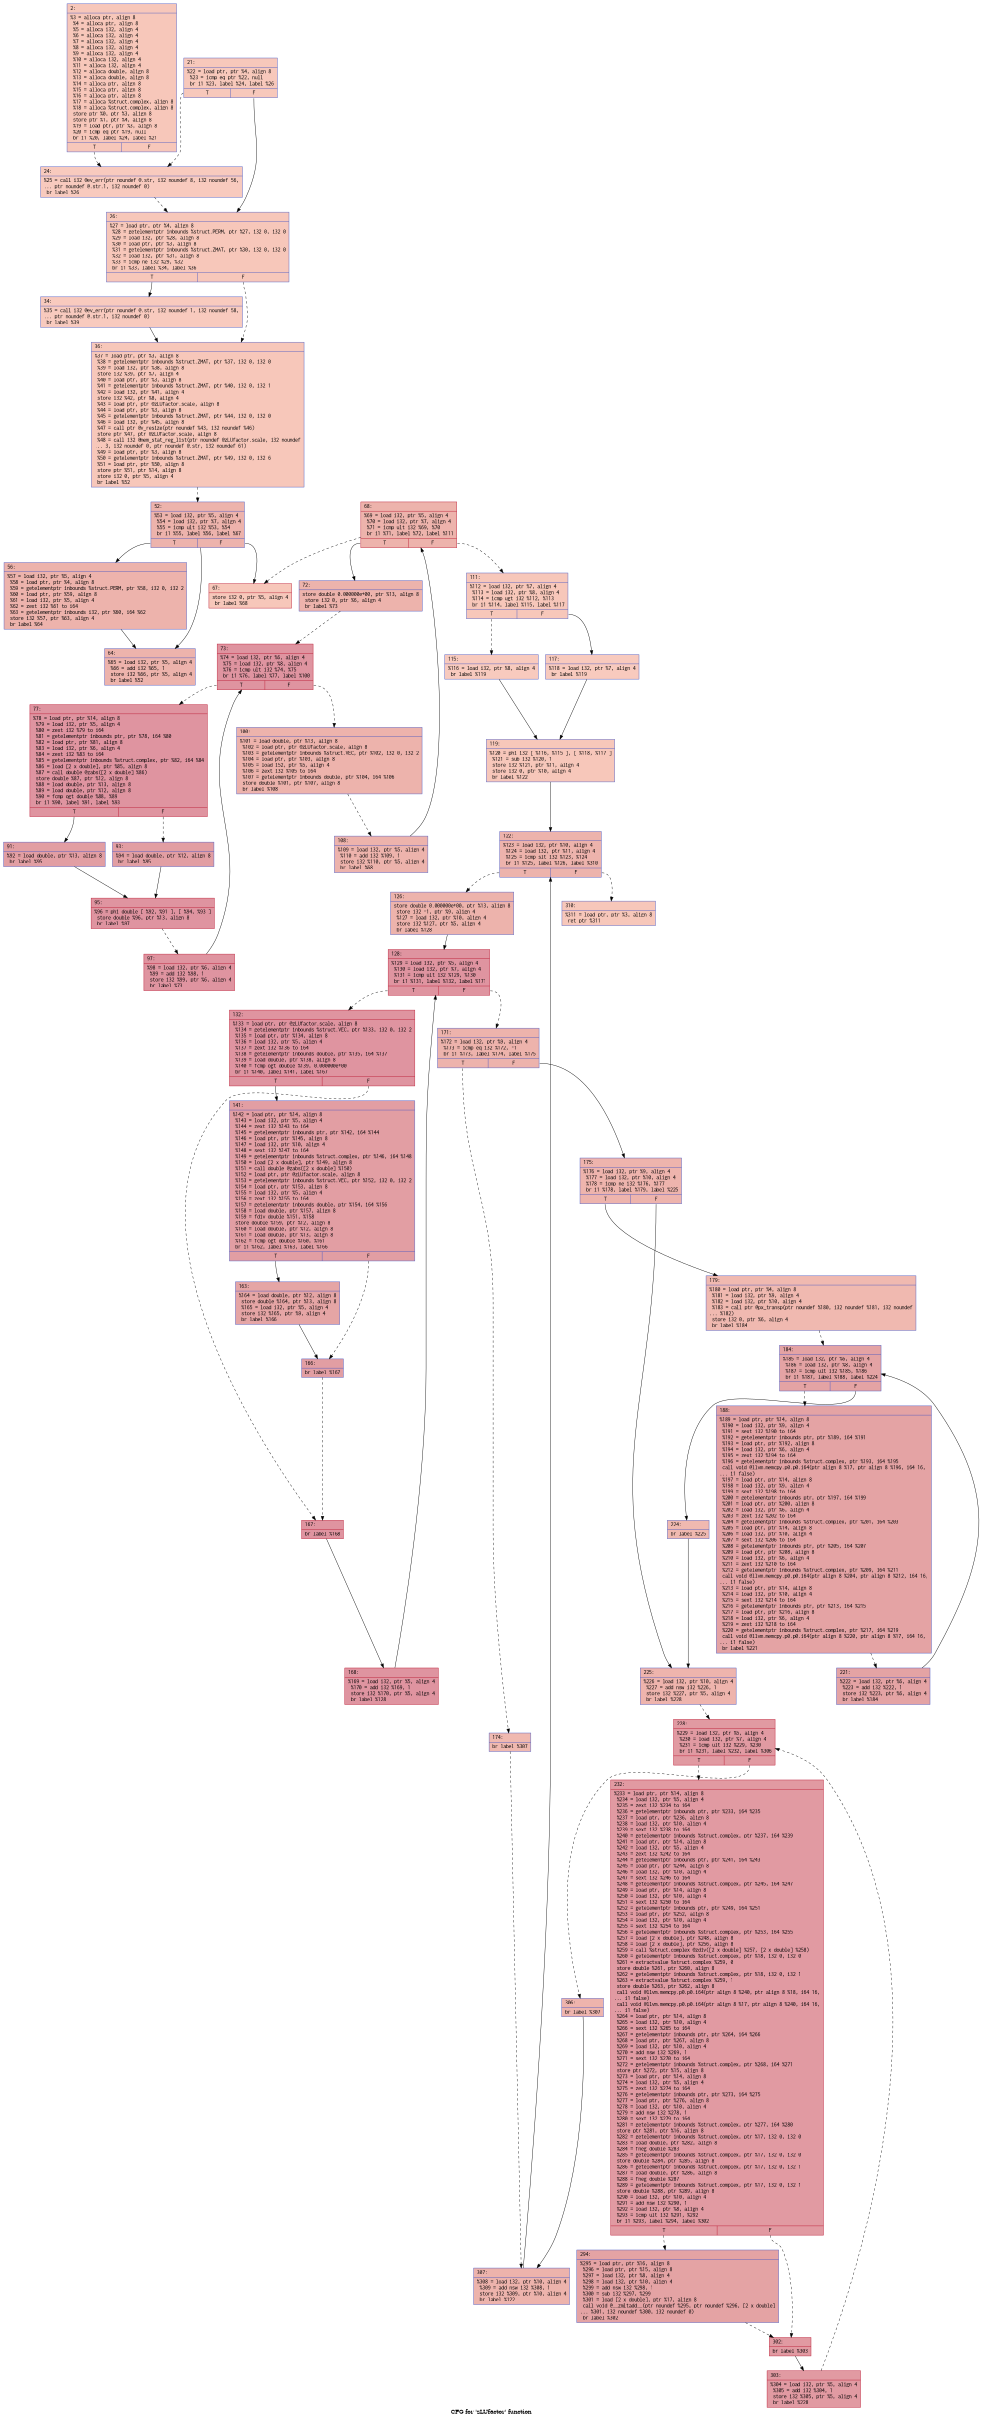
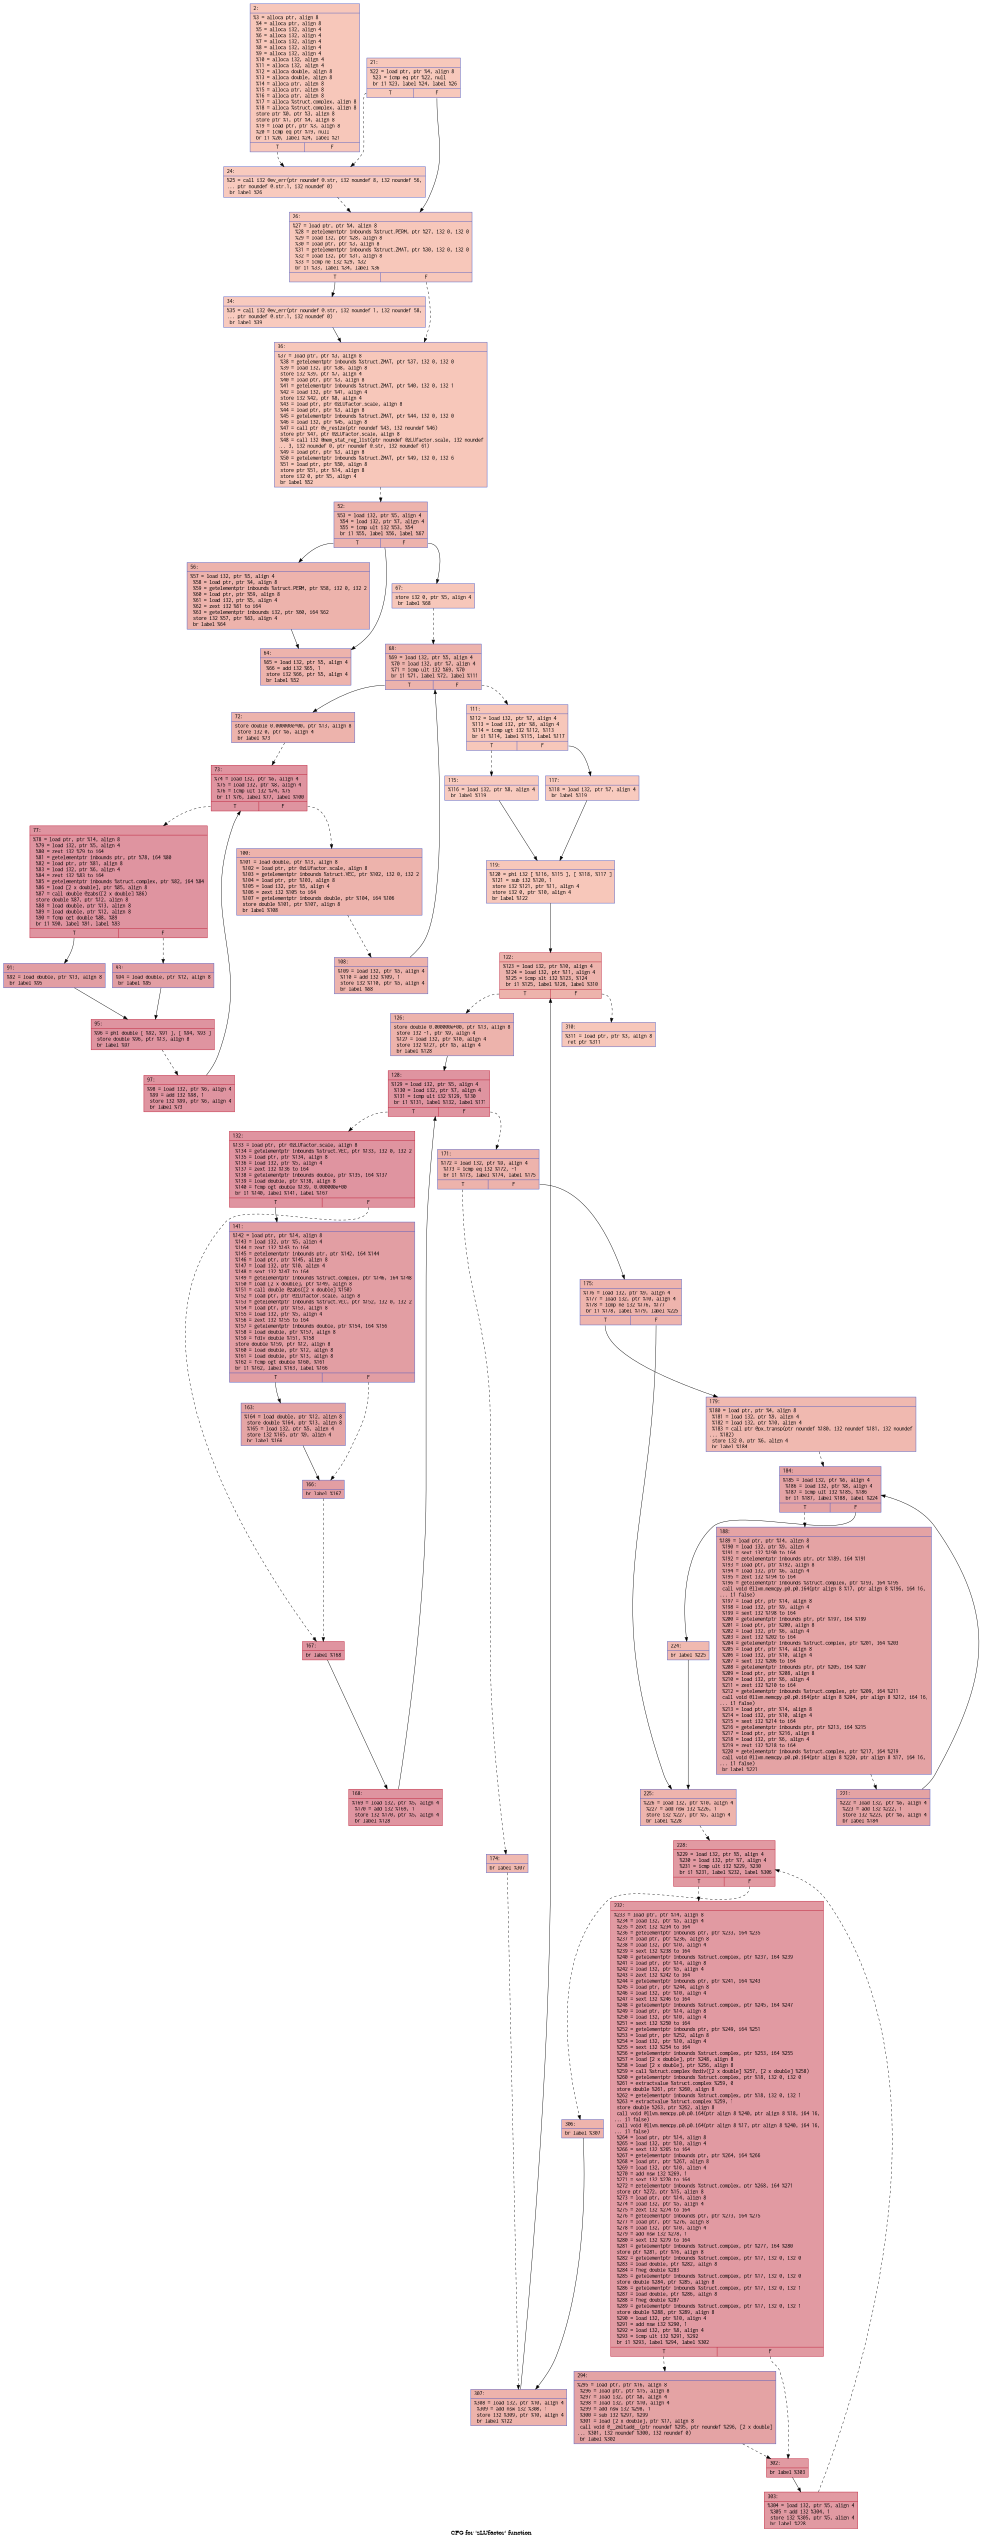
(409, 525) -> (433, 667)
(312, 555) -> (433, 624)
(250, 596) -> (433, 596)
(285, 765) -> (285, 886)
(551, 854) -> (551, 976)
